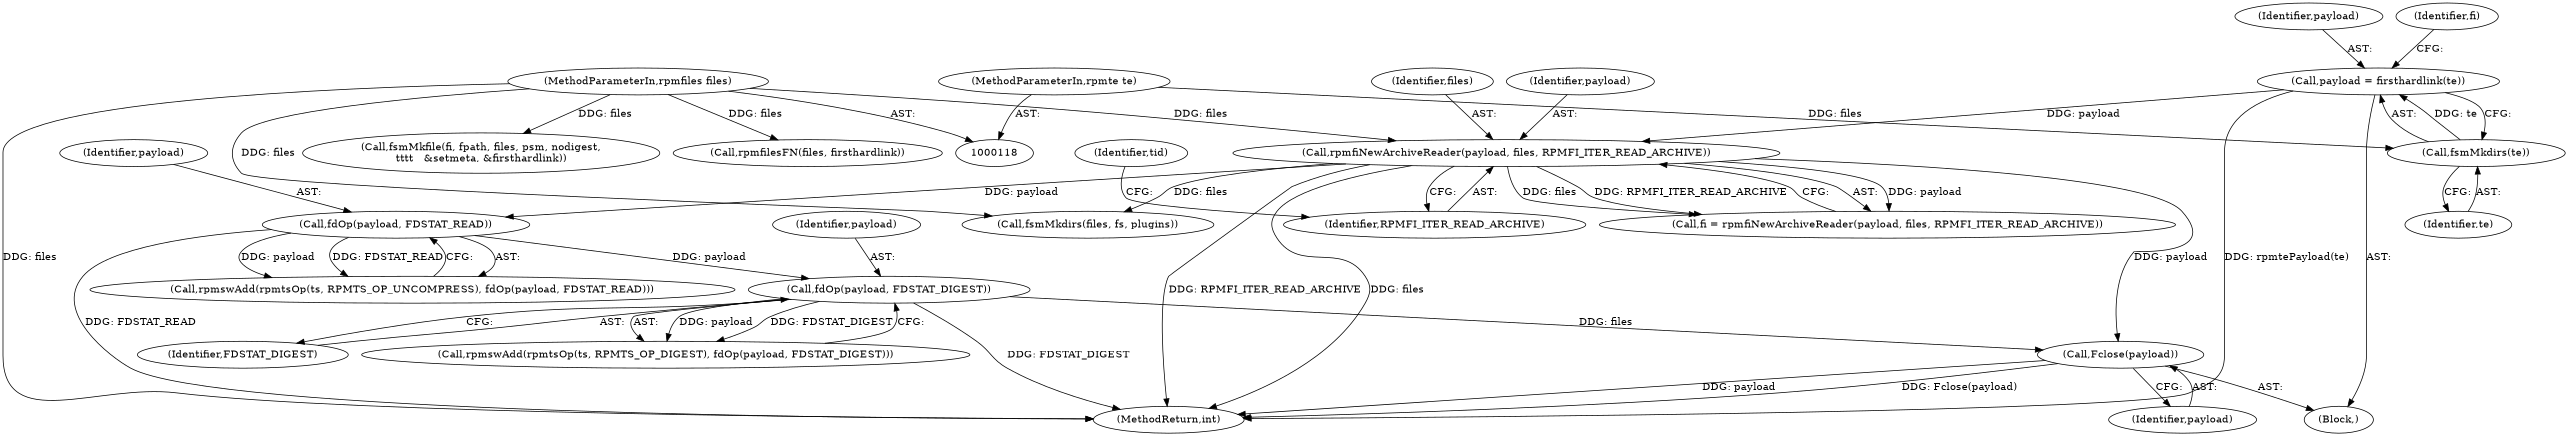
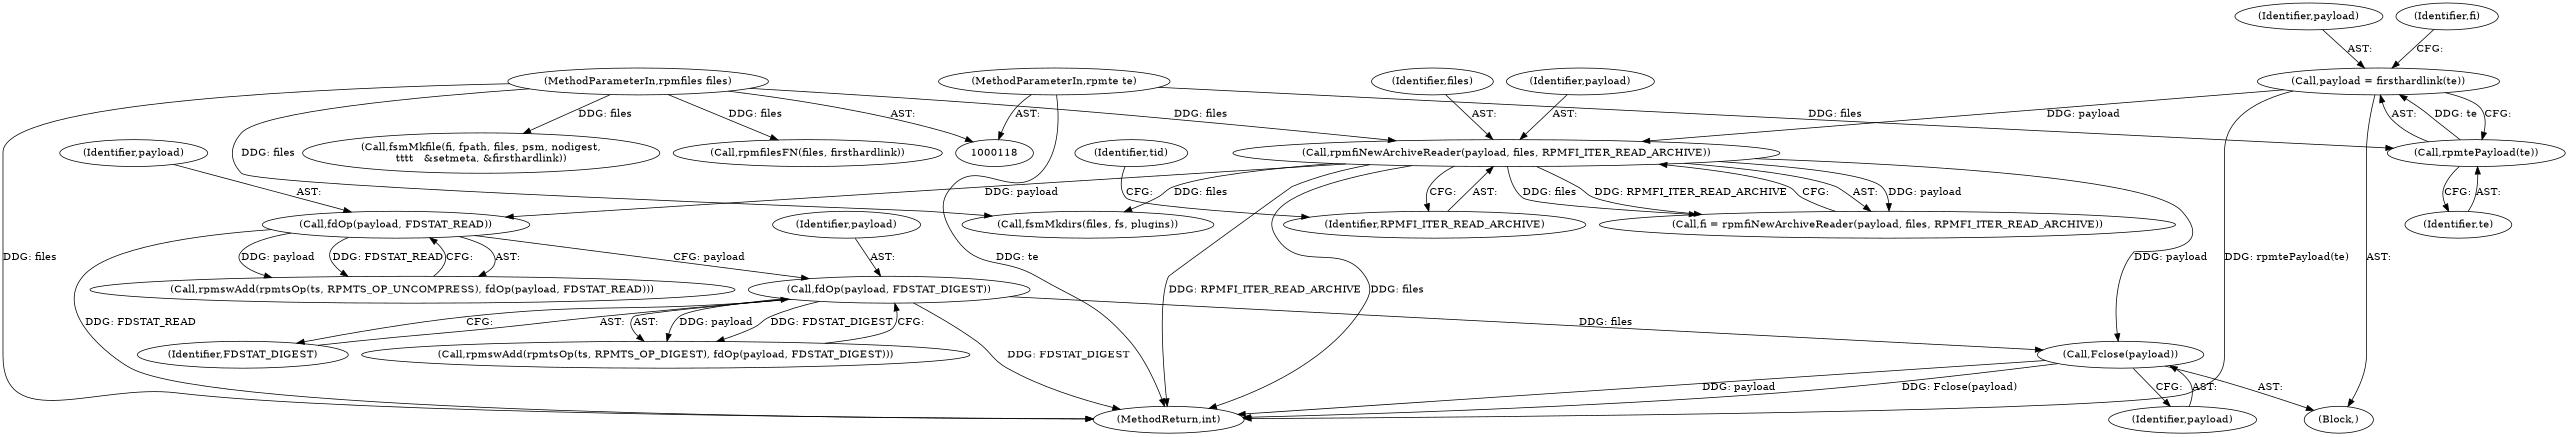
(2476, 153) -> (2476, 153)
none -> (969, 252)
(709, 257) -> (709, 257)
